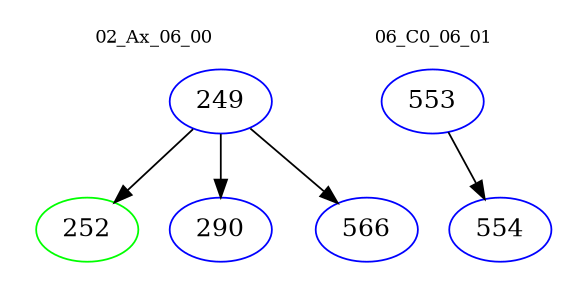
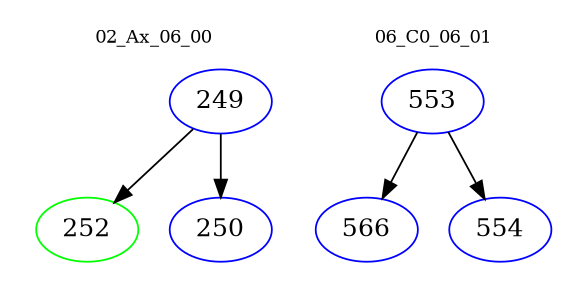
(274, 149) -> (404, 157)
(221, 230) -> (221, 230)
